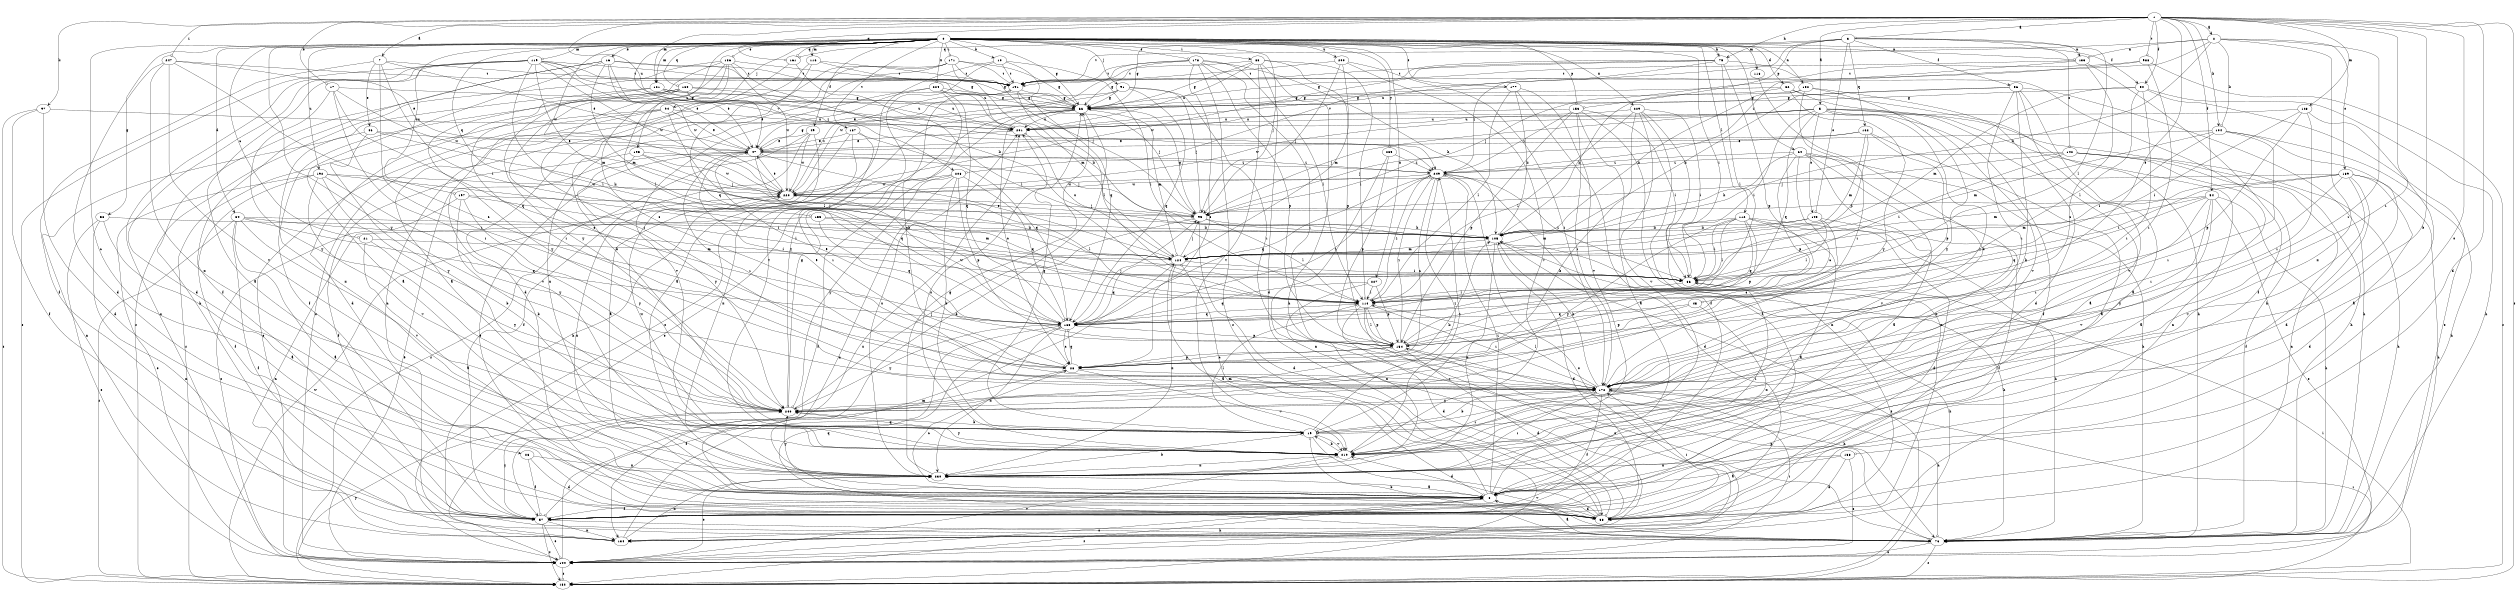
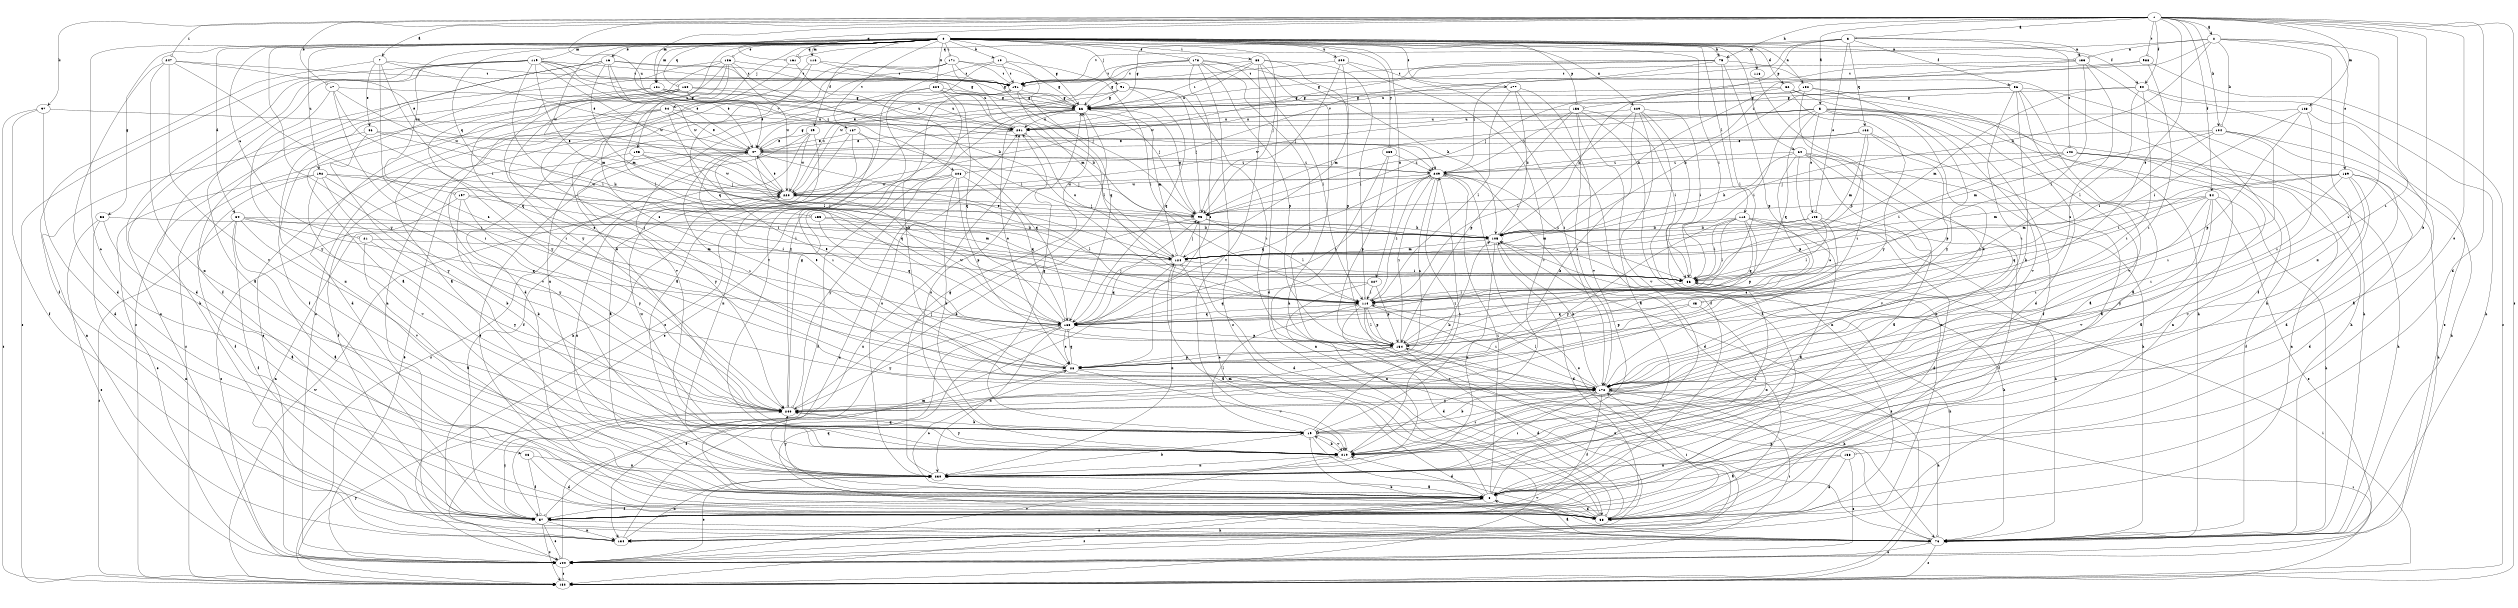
(1195, 87) -> (1195, 87)
(1916, 238) -> (1787, 279)
